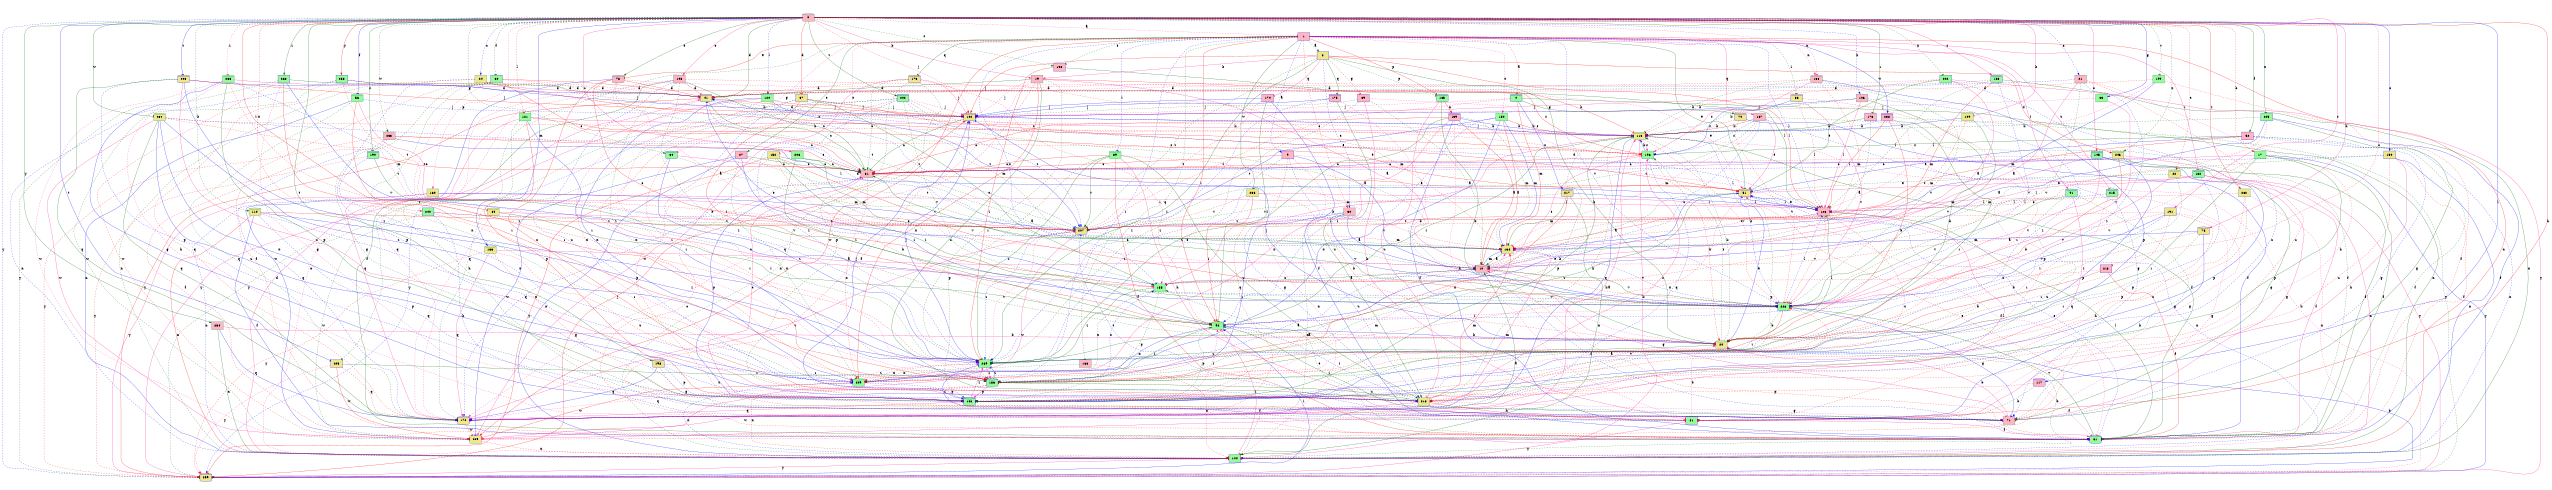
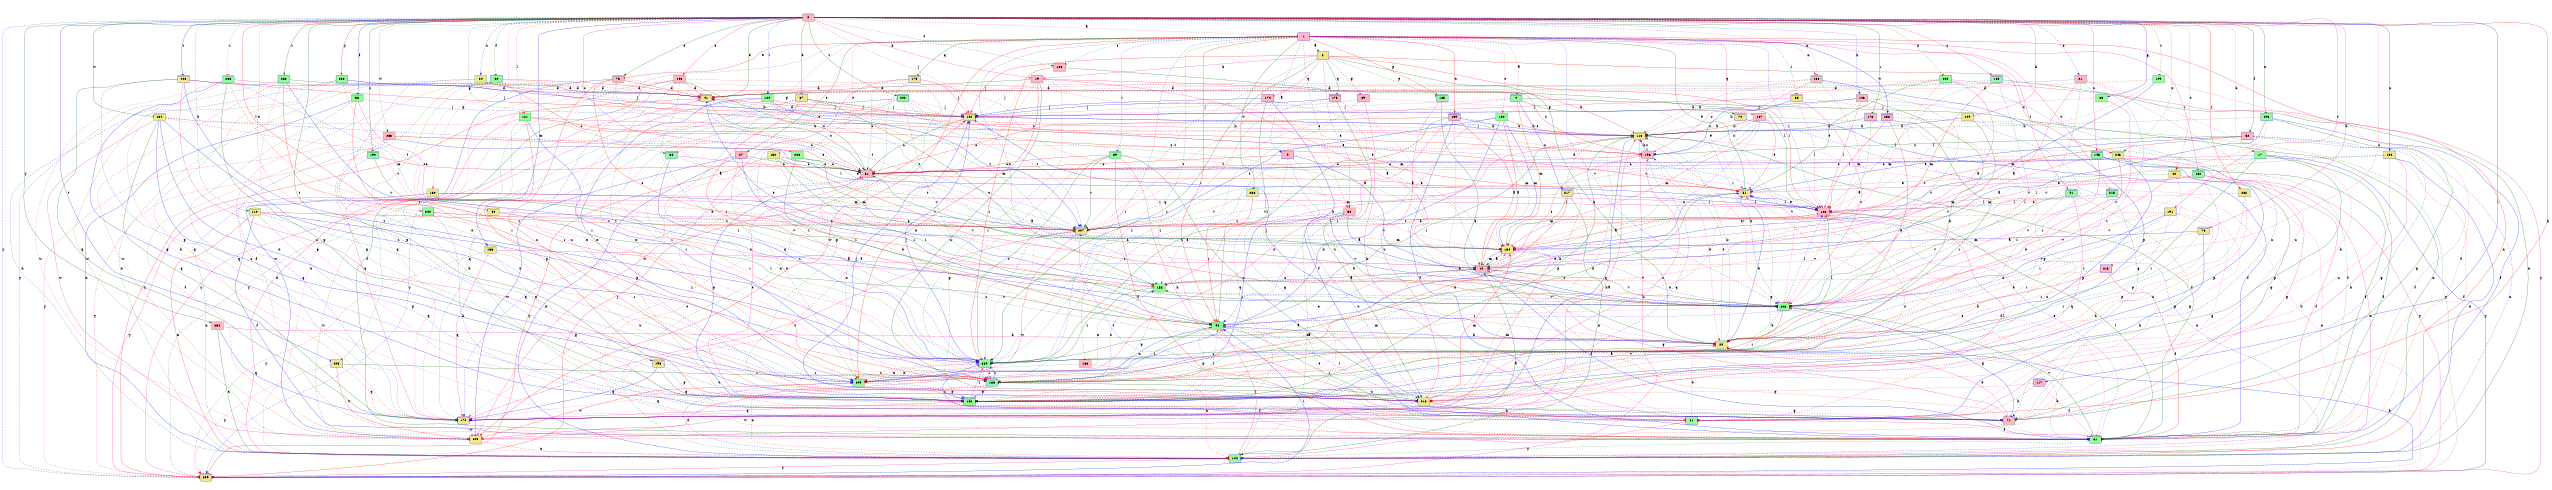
(1448, 107) -> (1432, 45)
(1648, 155) -> (1648, 155)
(1451, 160) -> (1378, 165)
(1648, 190) -> (1648, 190)
(1738, 222) -> (1858, 205)
(1770, 405) -> (1770, 405)
